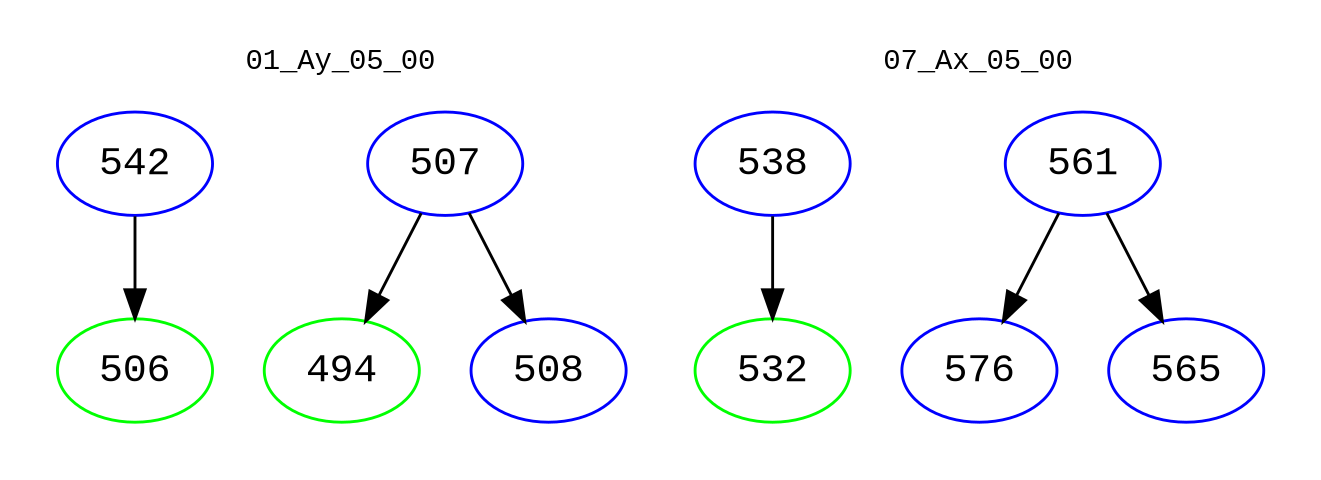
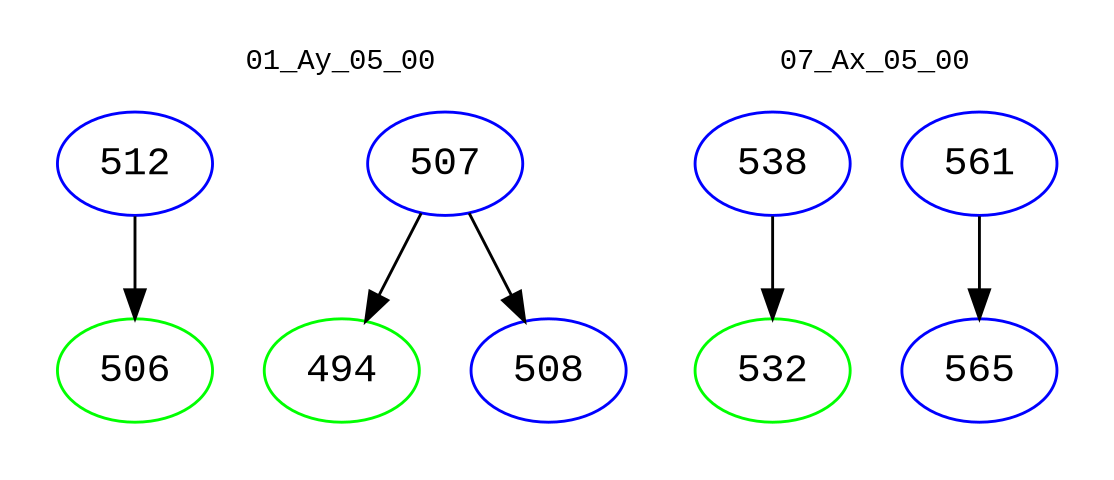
(135, 164) -> (135, 164)
(979, 371) -> none
